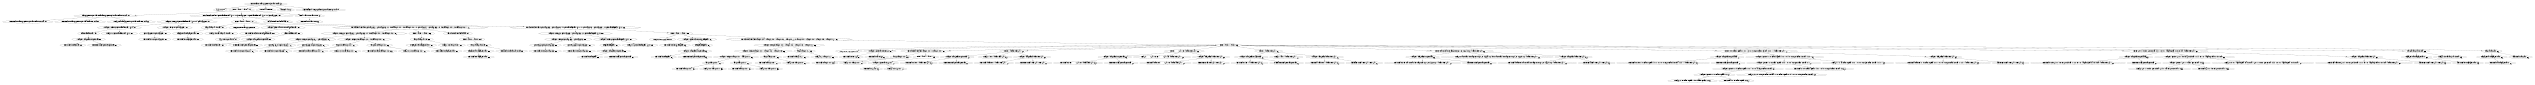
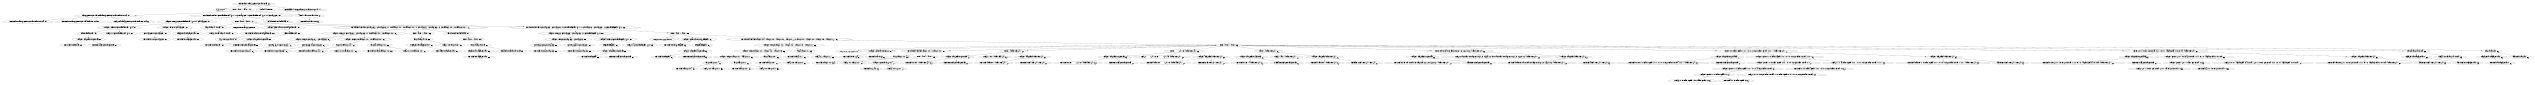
(286, 10) -> none
